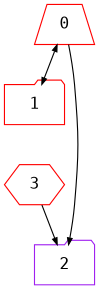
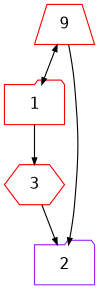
(65, 24) -> (65, 24)
none -> (34, 141)
